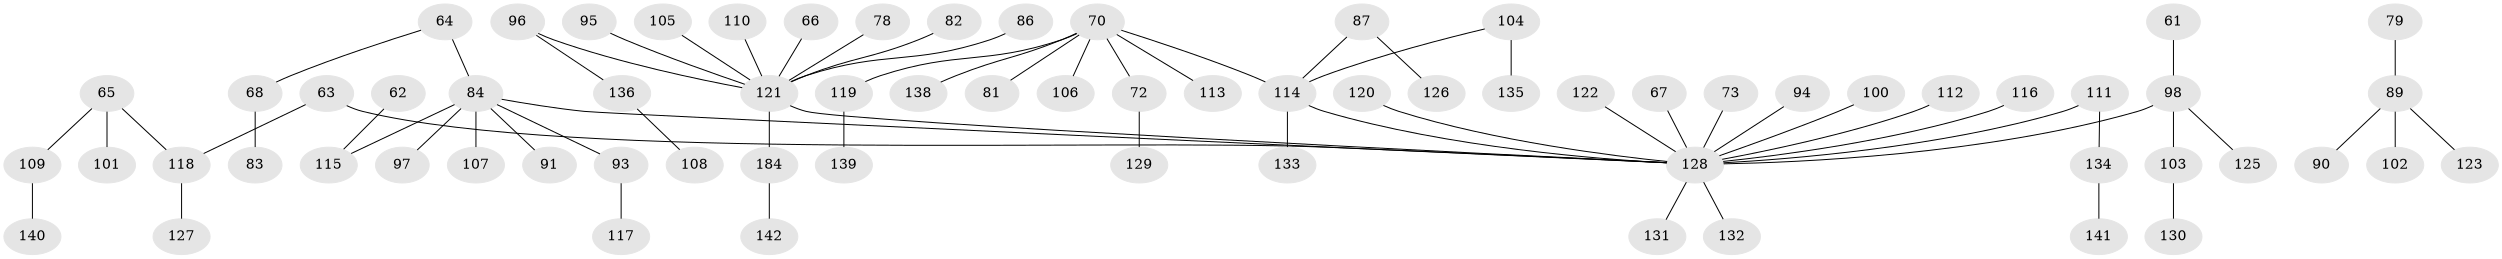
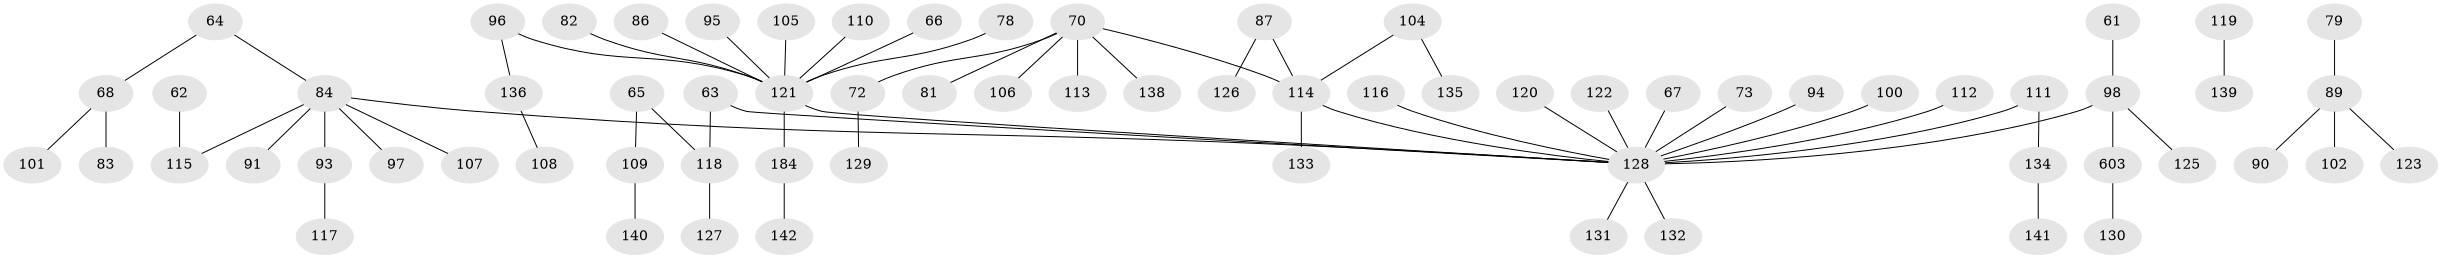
(971, 58) -> none
(107, 129) -> (69, 129)
(2173, 165) -> (2113, 165)
